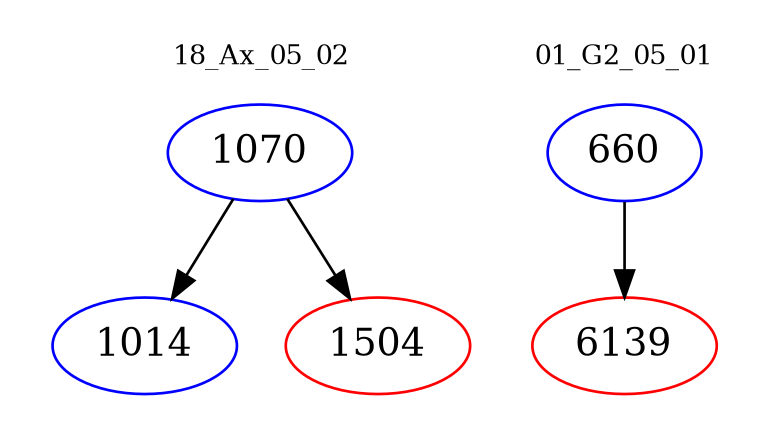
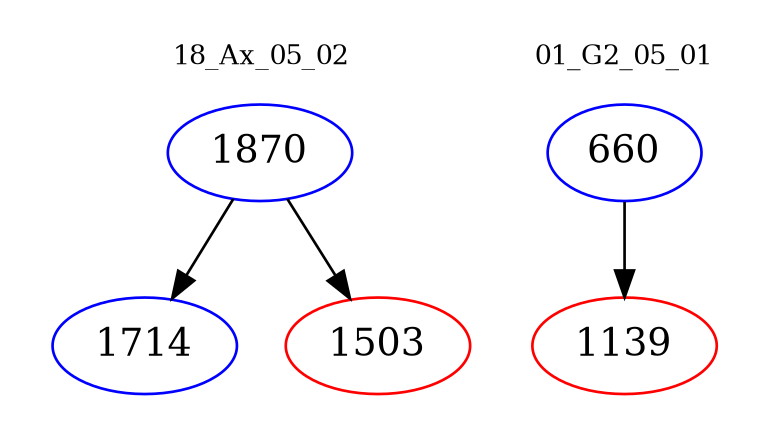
(260, 153) -> (260, 153)
(145, 346) -> (145, 346)
(378, 346) -> (378, 346)
(625, 346) -> (625, 346)
